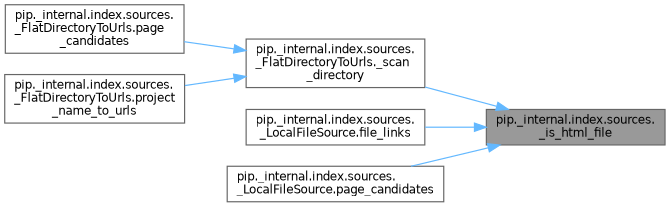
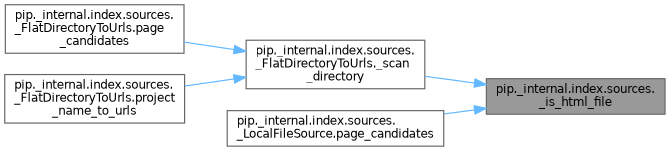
(335, 127) -> none
